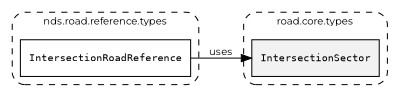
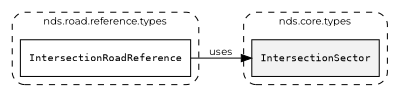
(316, 22) -> (316, 22)
